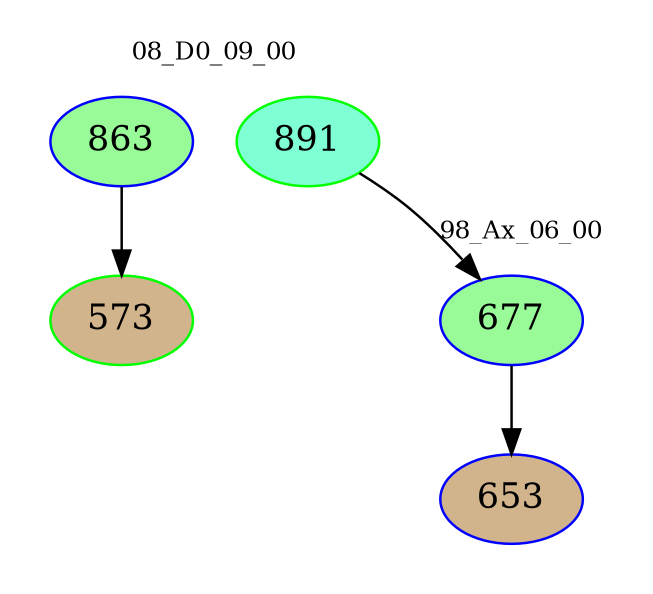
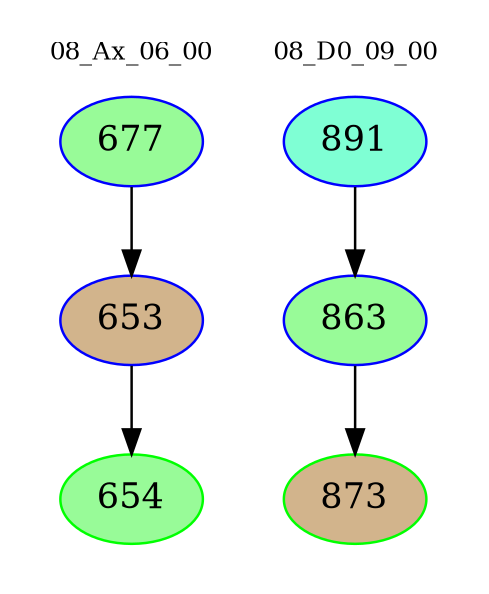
(308, 142) -> (355, 142)
(522, 232) -> (132, 53)
(437, 233) -> (355, 219)
(122, 320) -> (355, 499)
none -> (132, 499)
